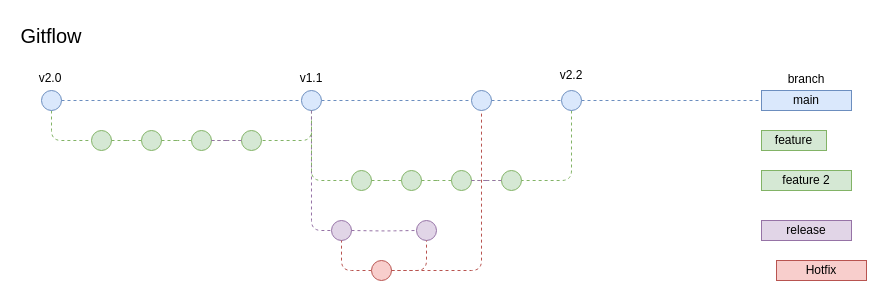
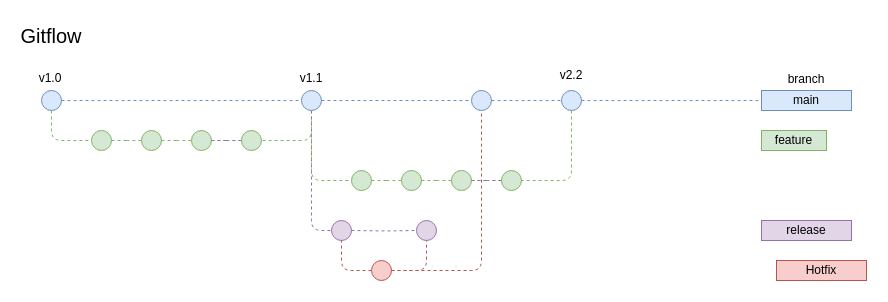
(51, 79) -> (51, 79)
(807, 181) -> none
